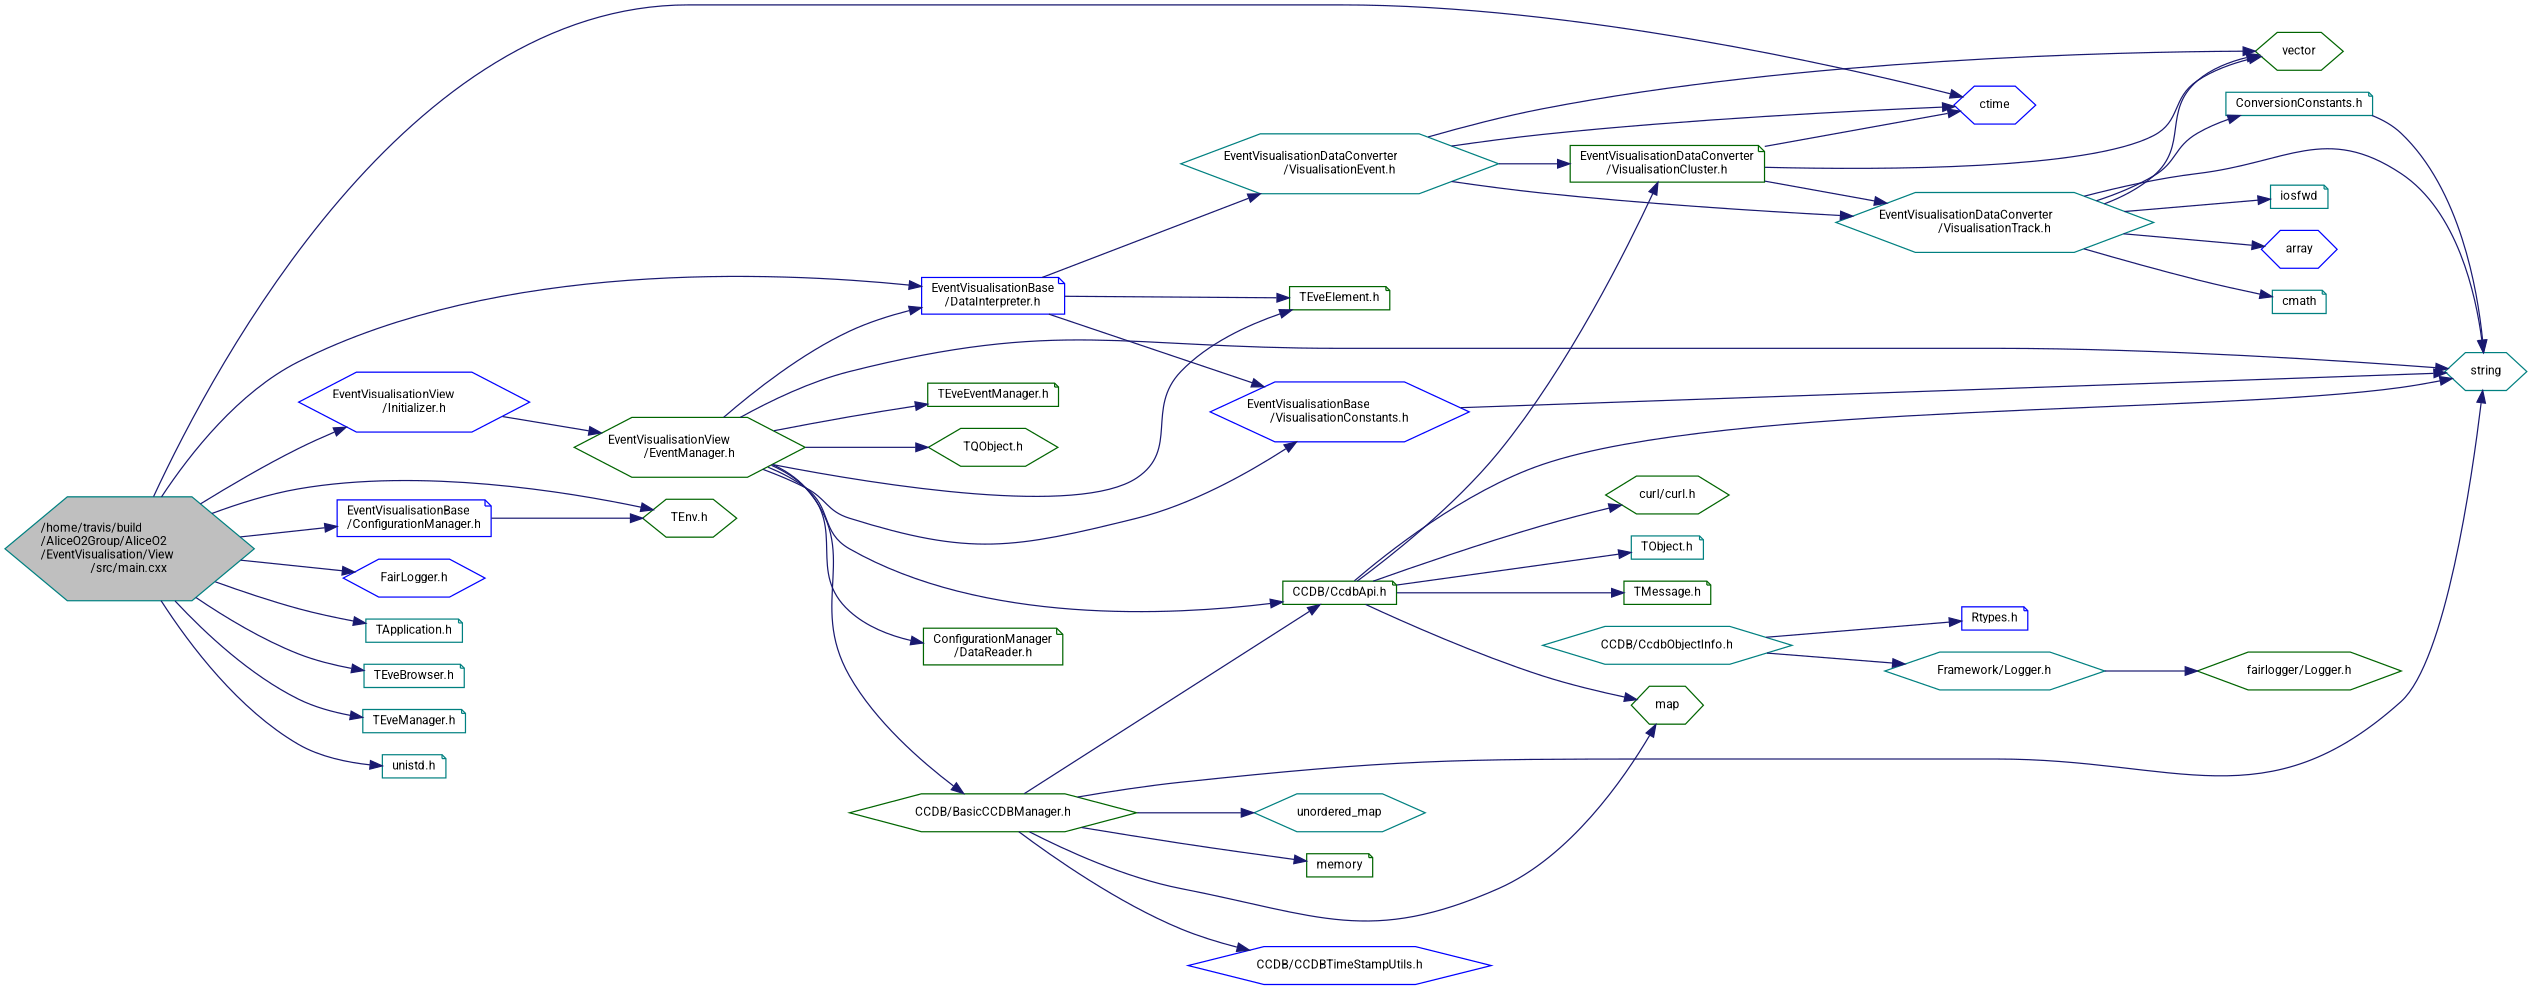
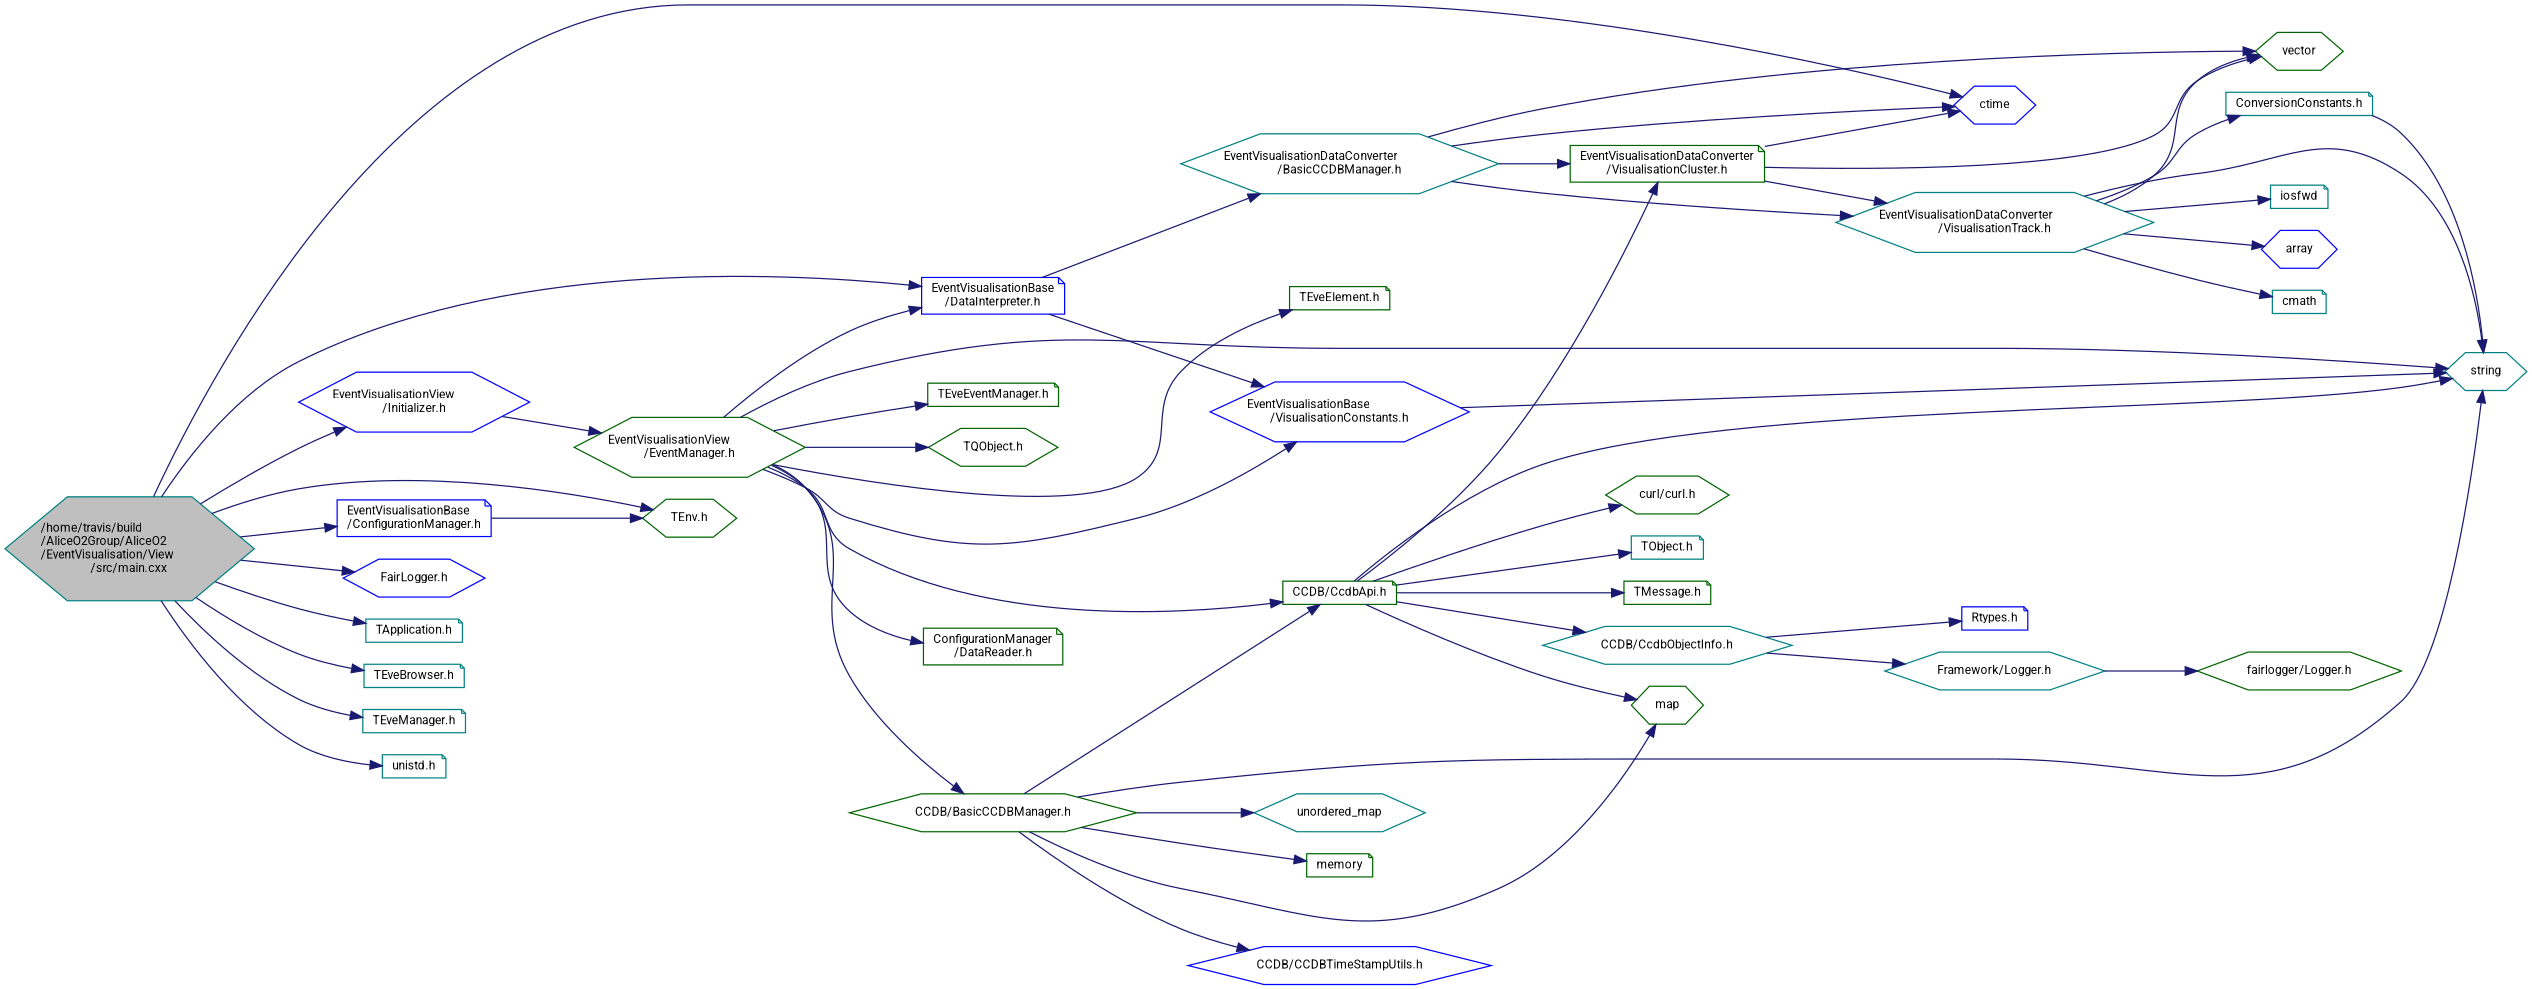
(1340, 164) -> (1340, 164)
(1171, 297) -> none
none -> (1485, 616)
